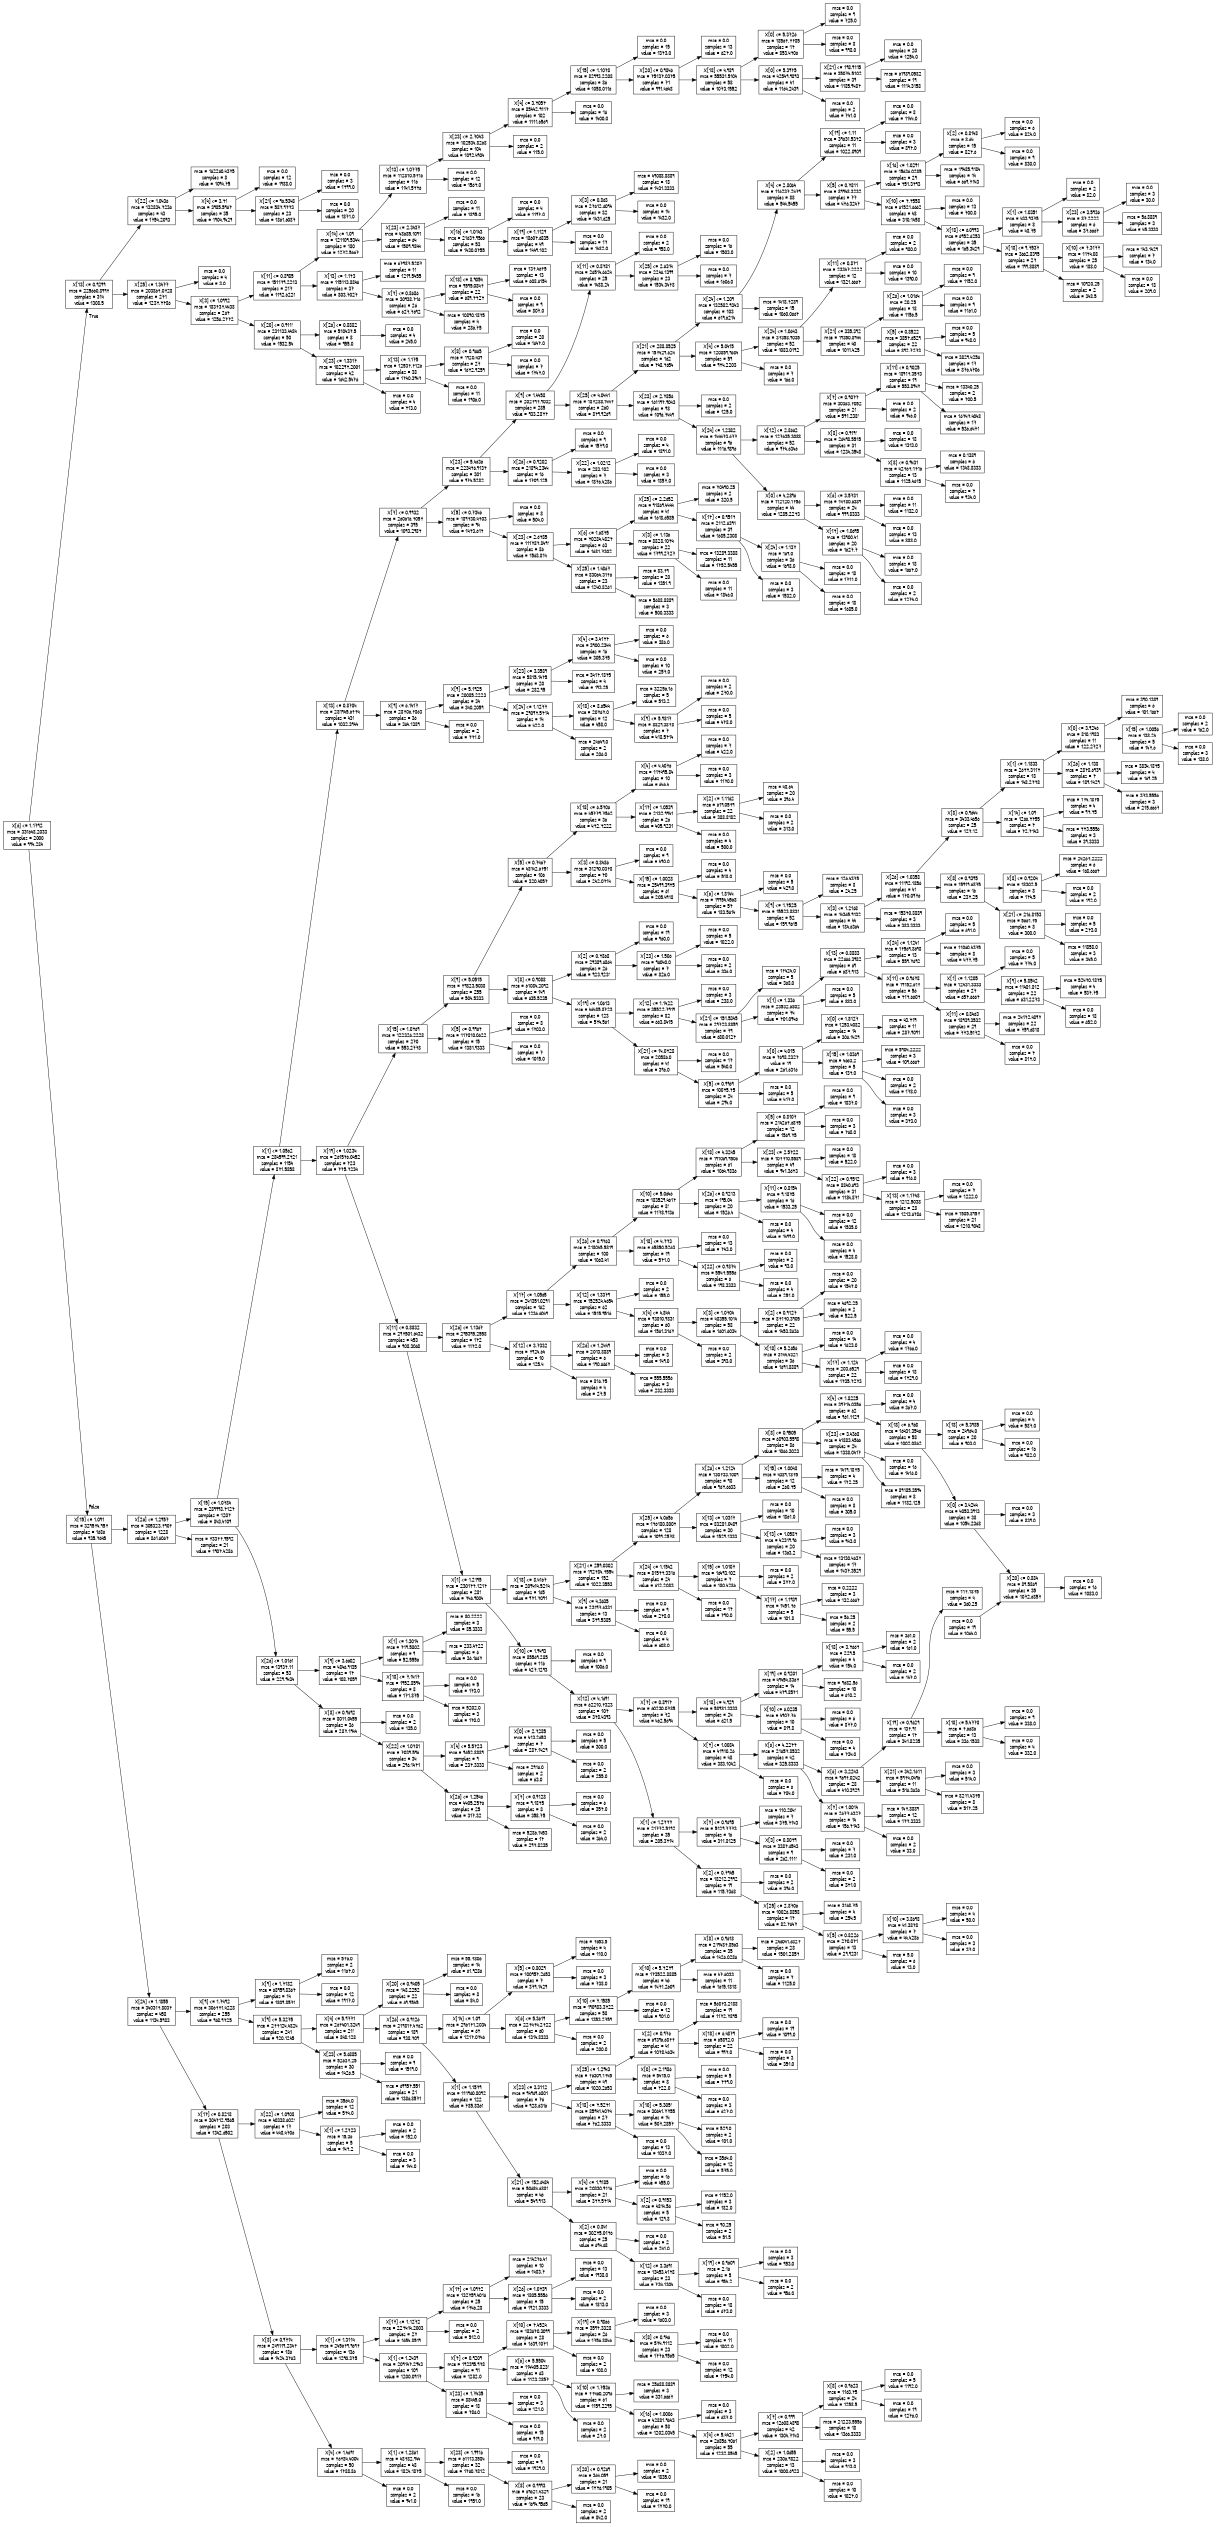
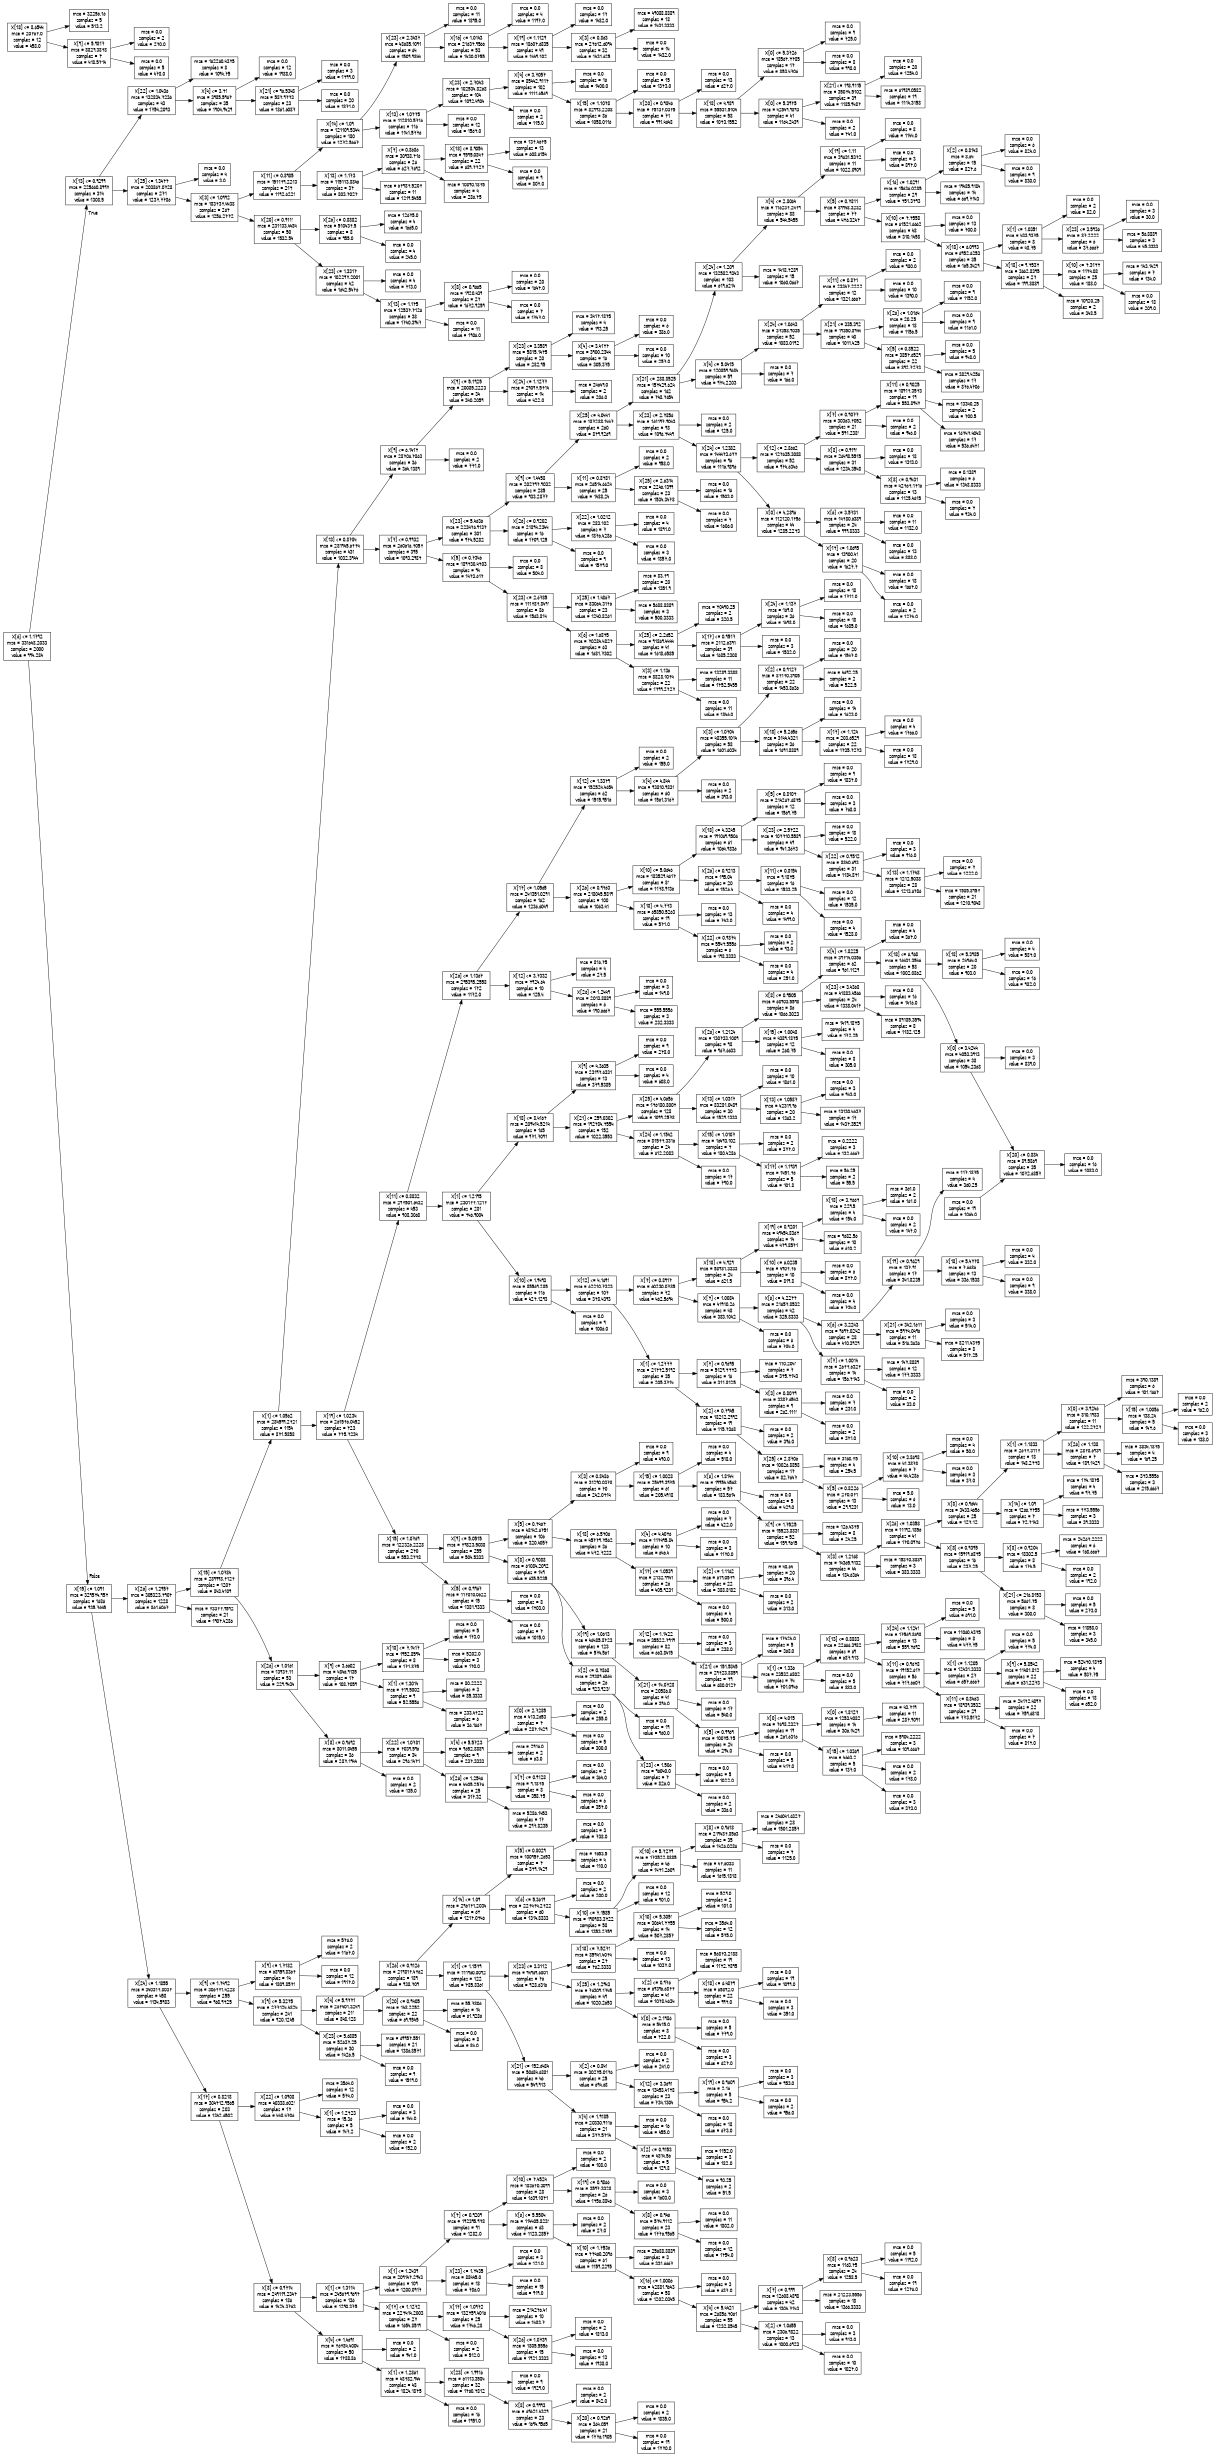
none -> (403, 222)
(561, 716) -> none
(781, 1061) -> (781, 1728)
